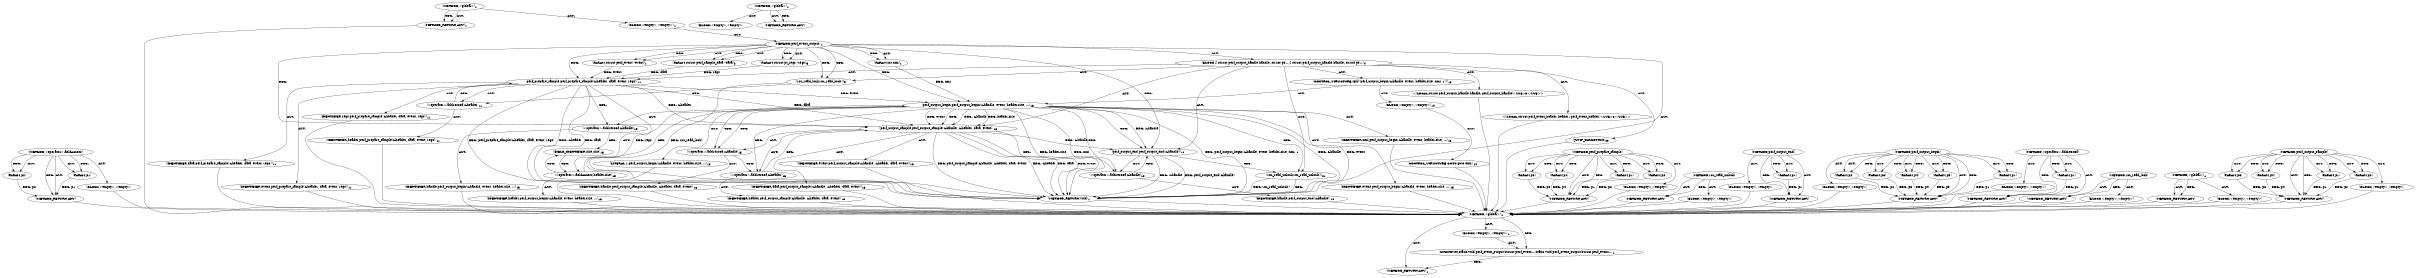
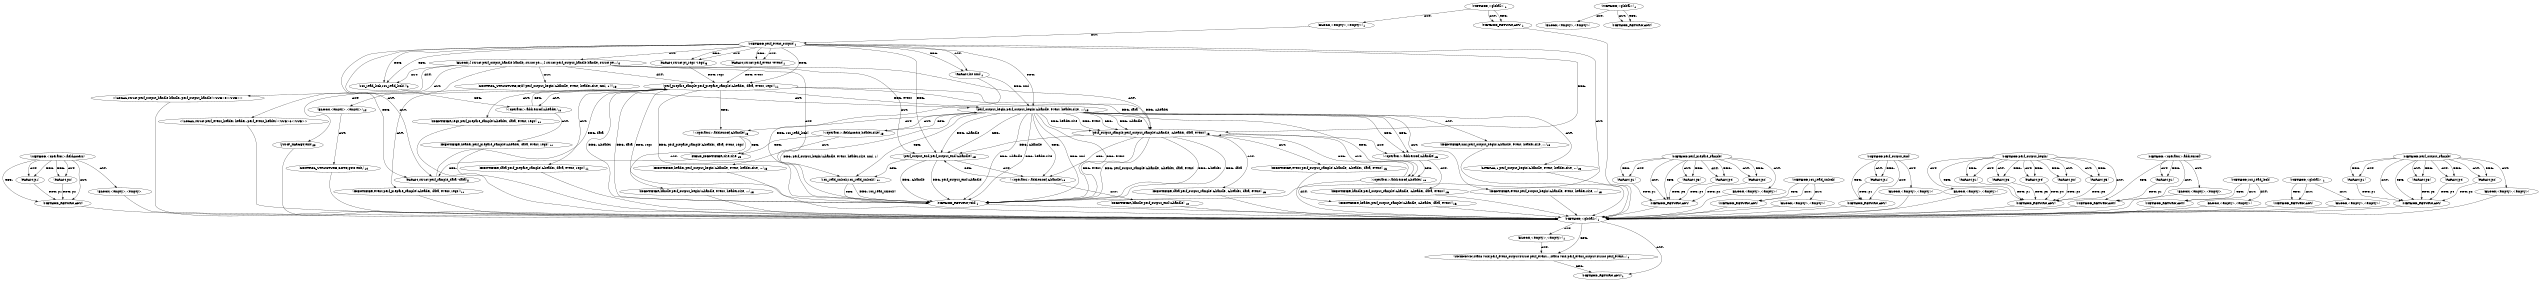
(560, 163) -> (564, 161)
(698, 178) -> (838, 121)
